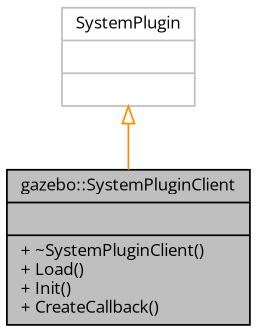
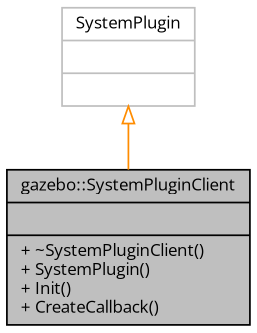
(53, 270) -> (86, 270)
